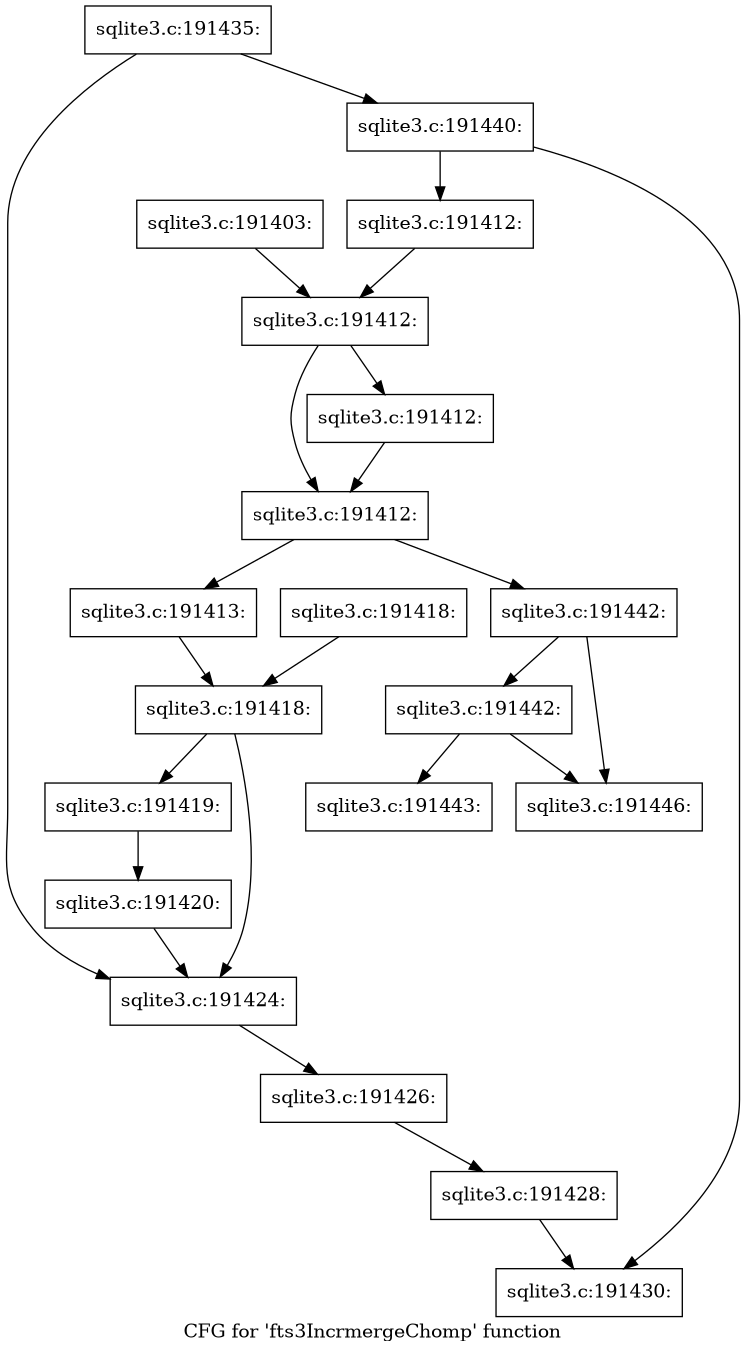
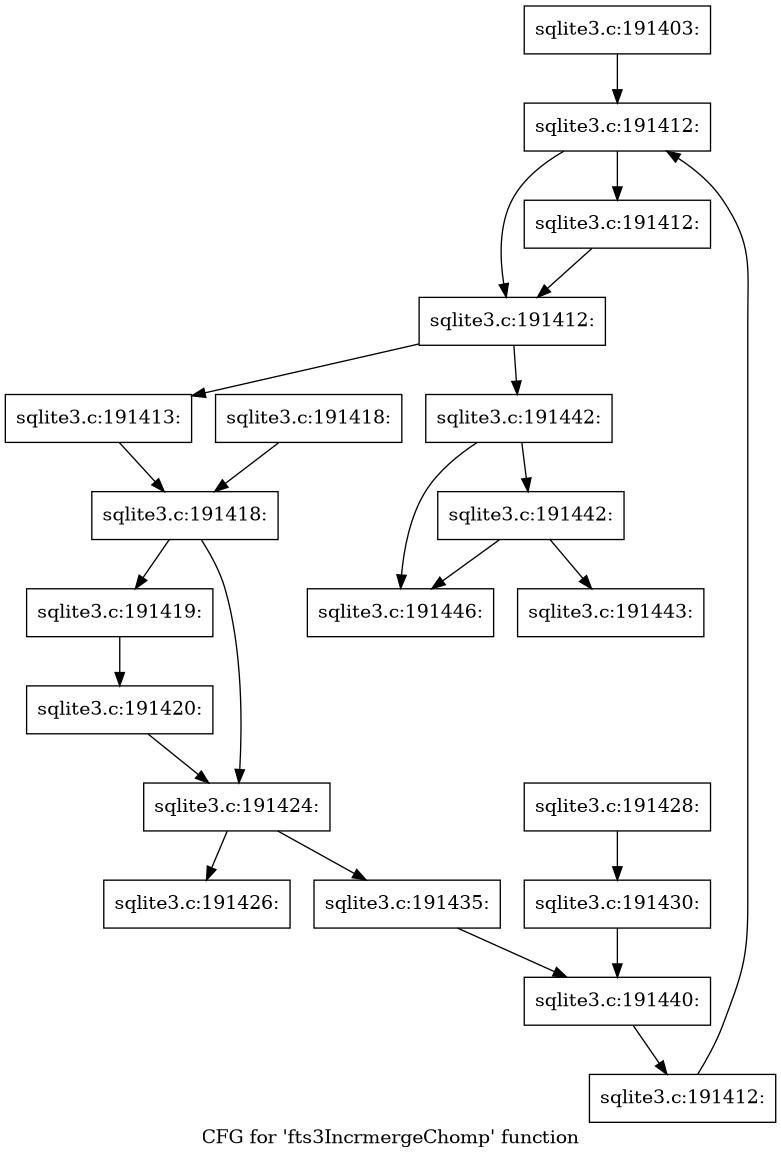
(8, 508) -> (316, 852)
(740, 665) -> (617, 946)
(433, 1144) -> none
